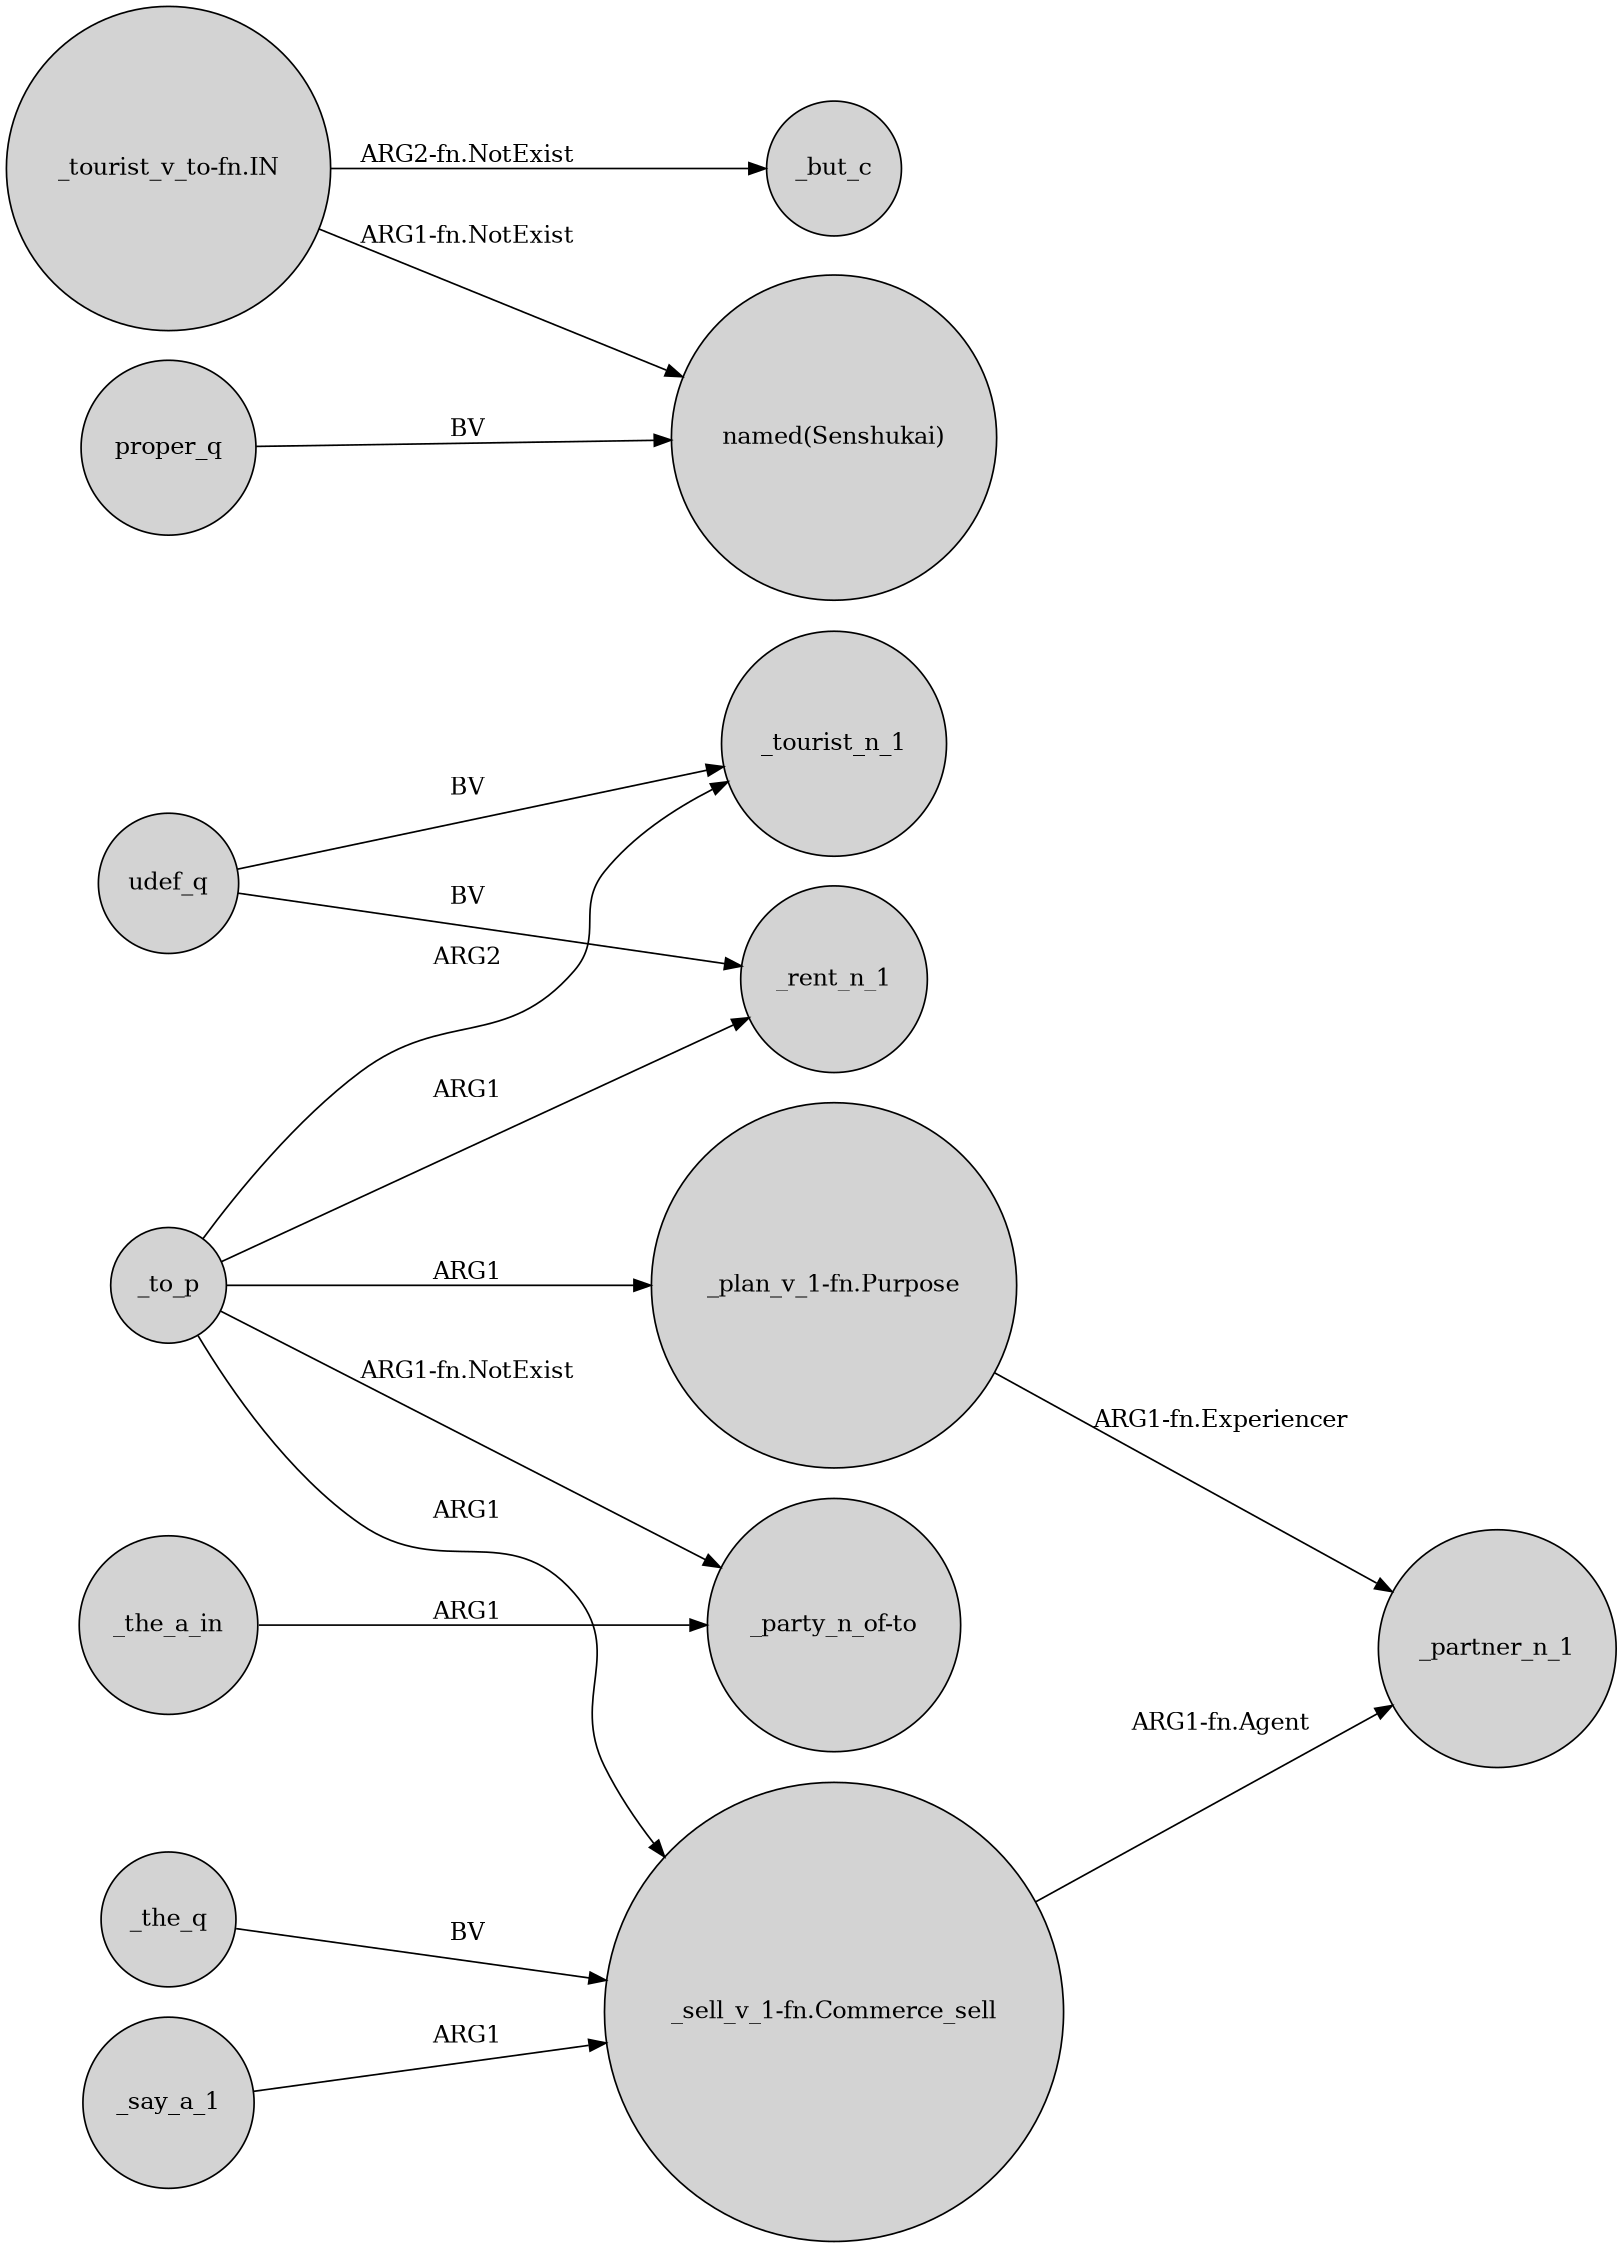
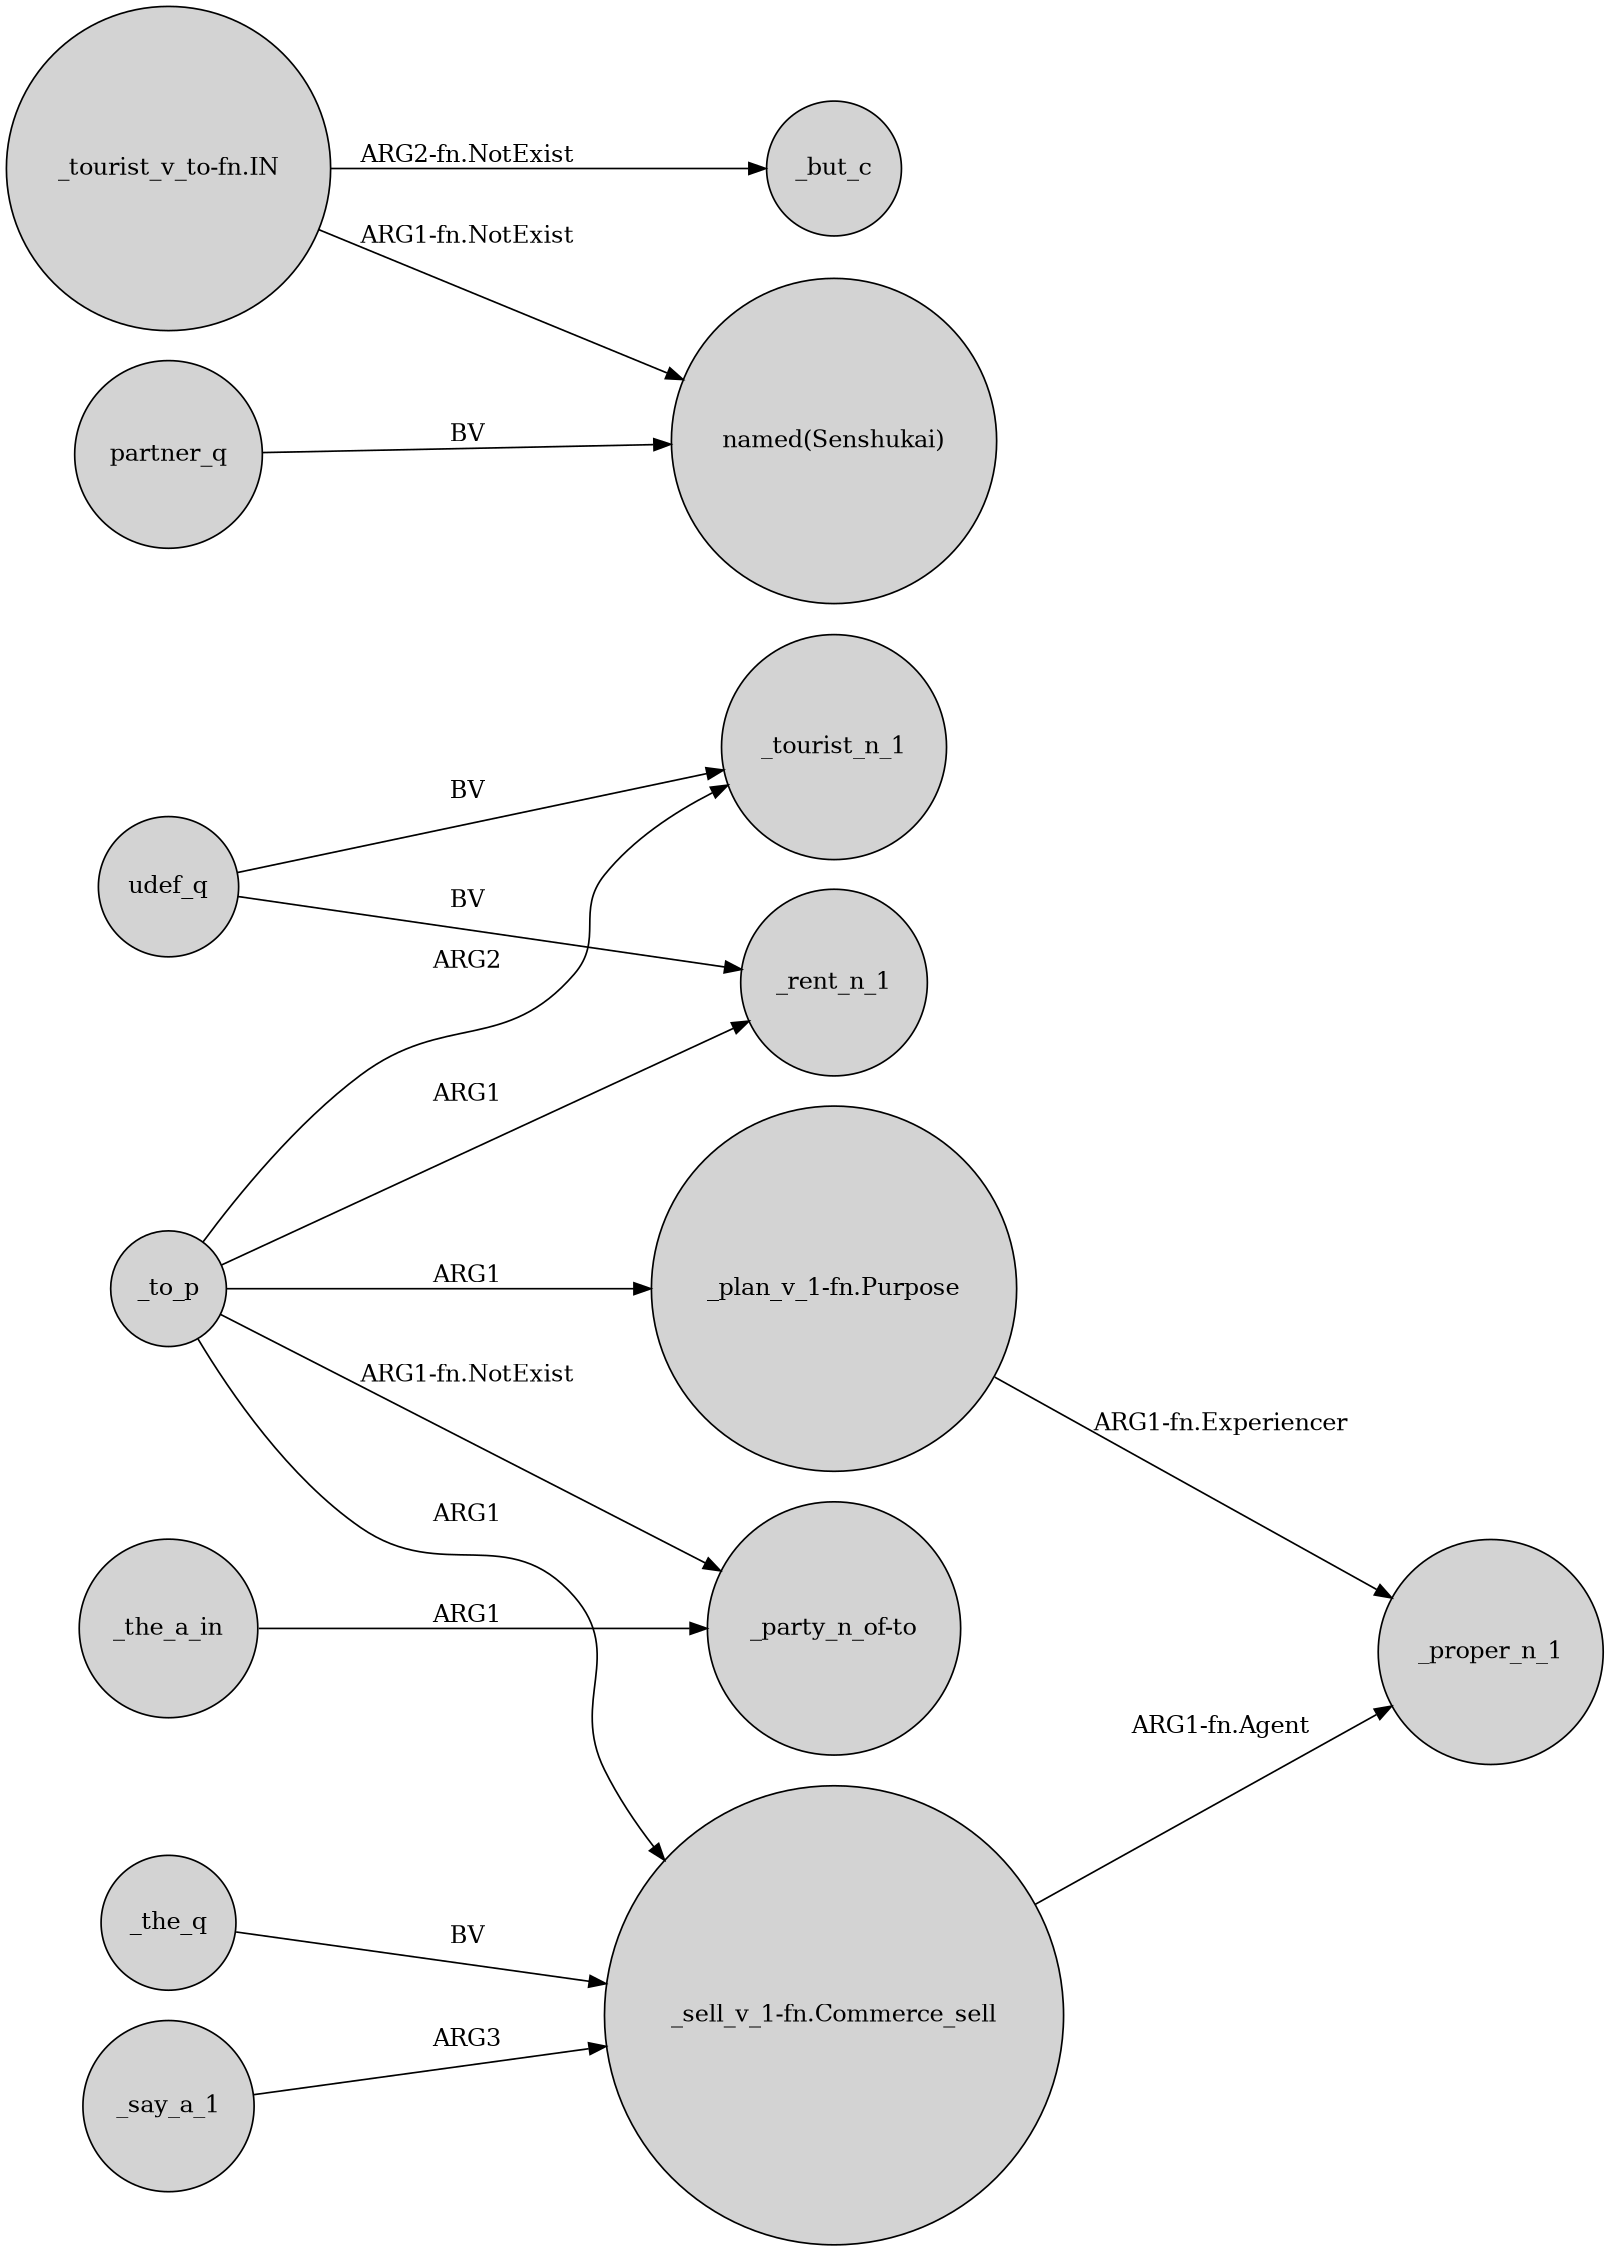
(169, 448) -> (169, 454)
(1497, 1649) -> (1491, 1652)
(467, 2036) -> (467, 2040)
